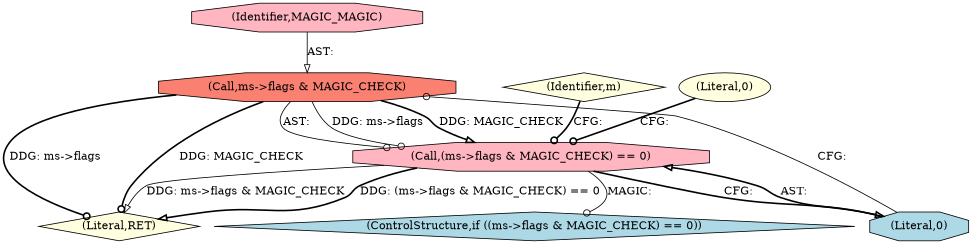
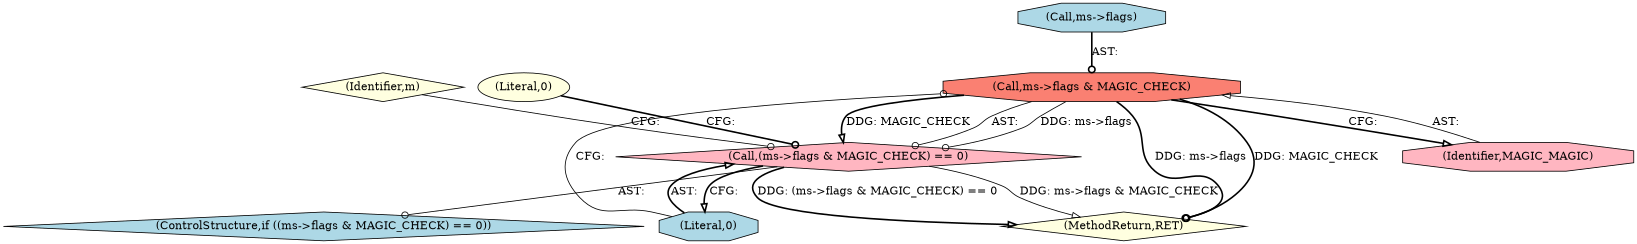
none -> (1092, 18)
(571, 121) -> (594, 123)
none -> (1307, 121)
(531, 157) -> (849, 157)
(632, 192) -> (633, 192)
(119, 226) -> (1124, 226)
